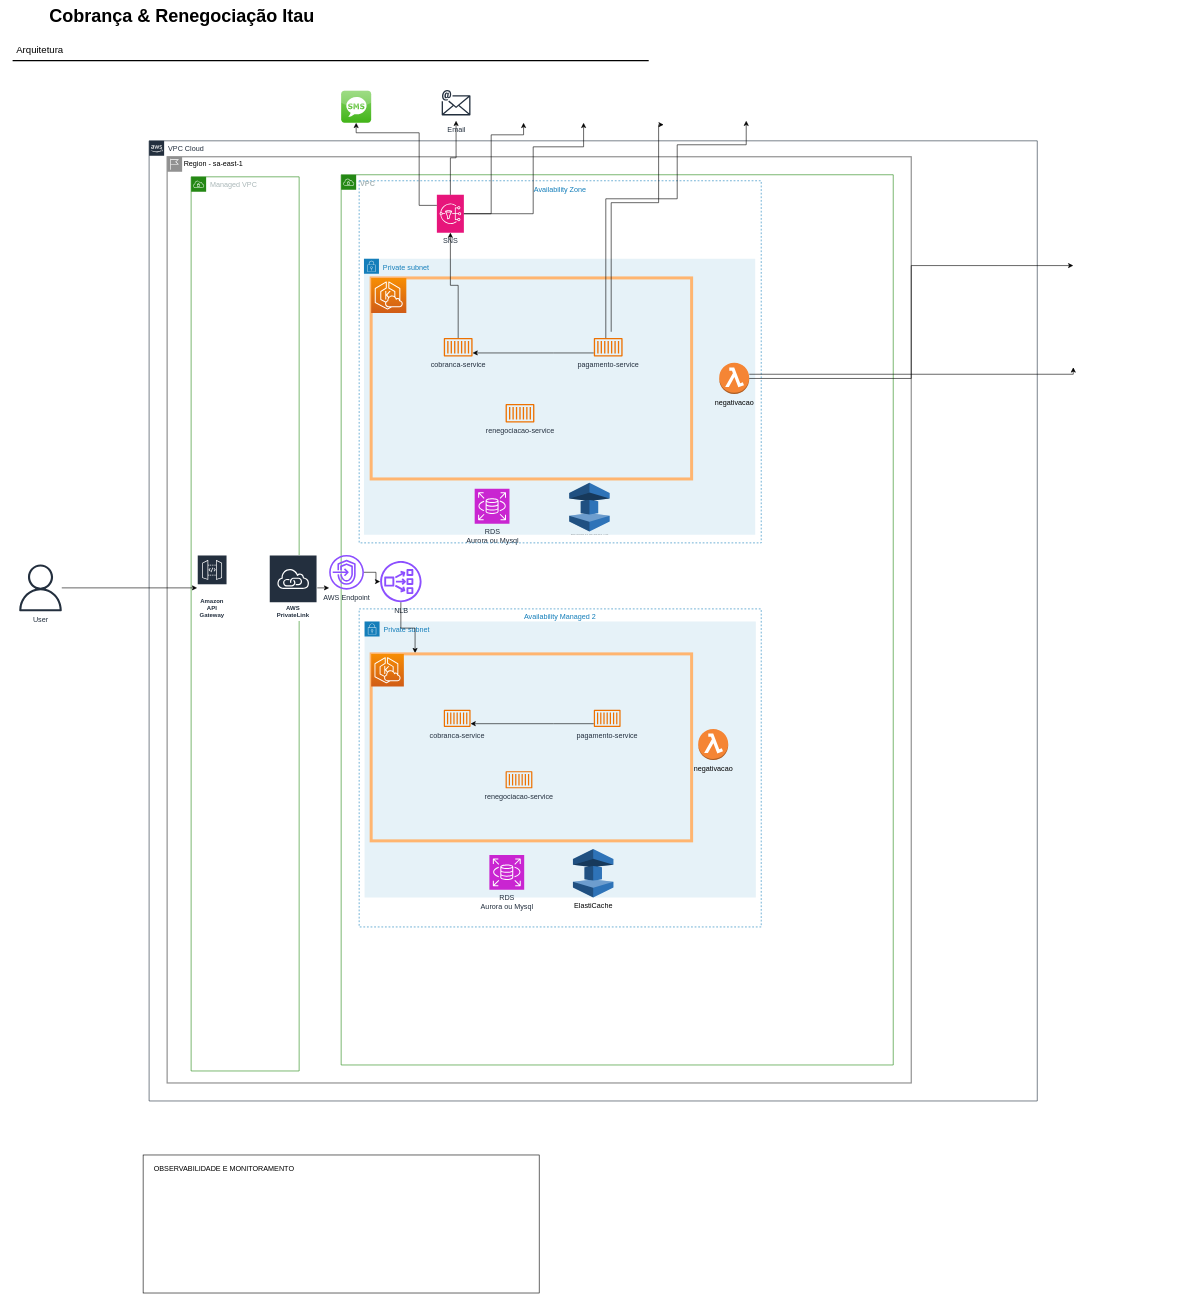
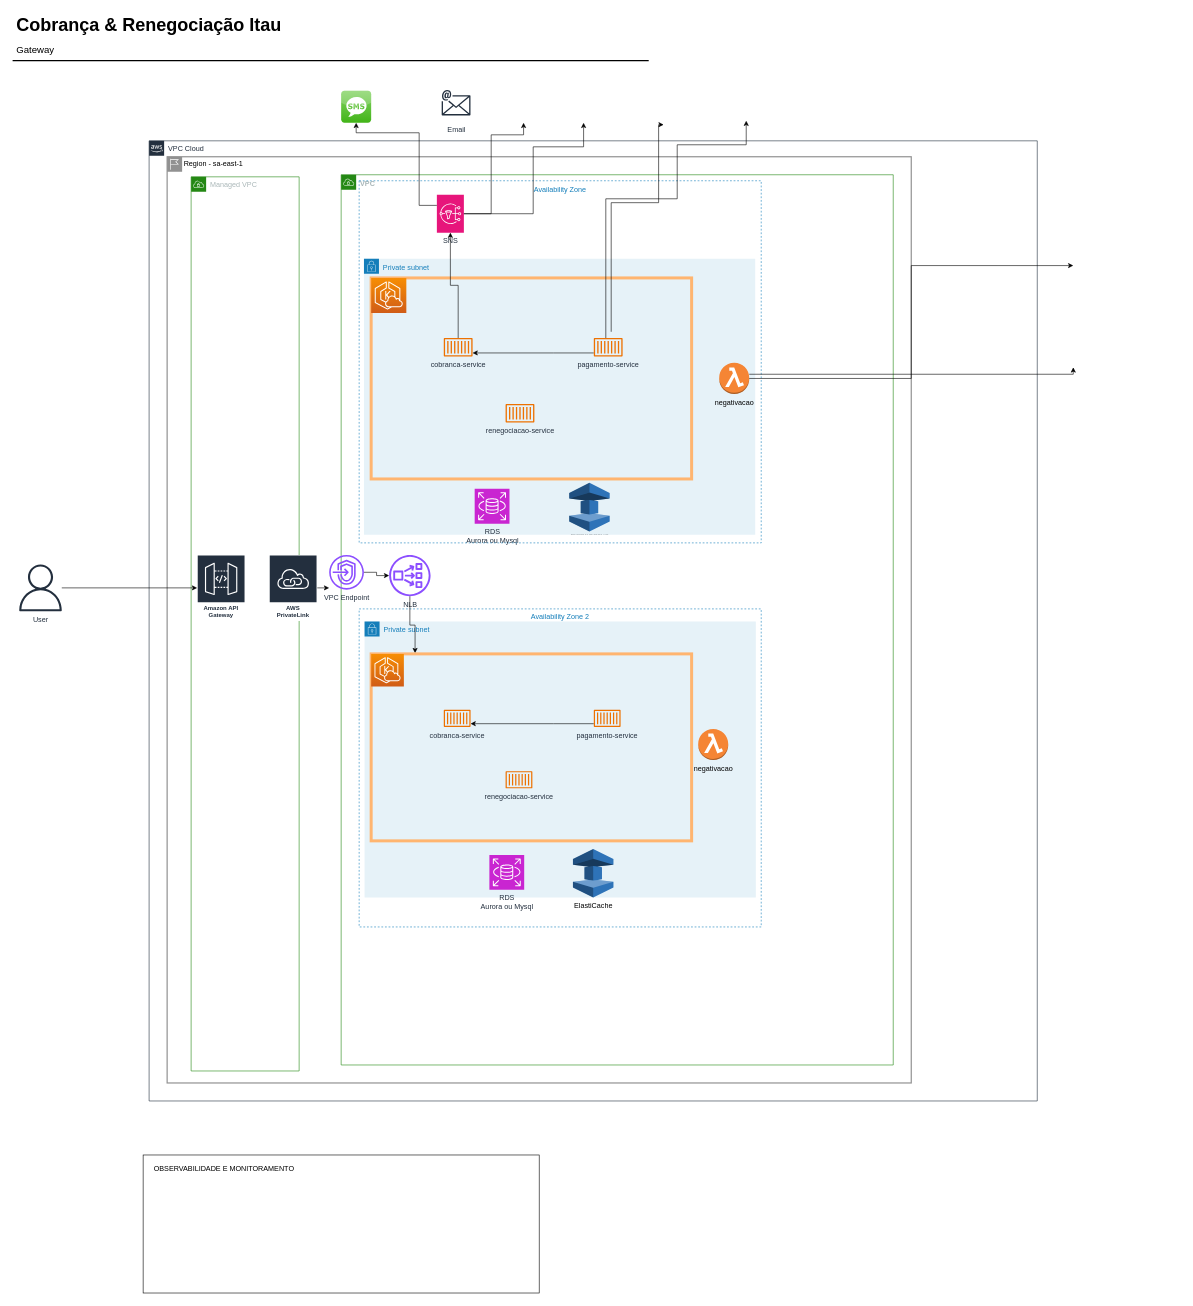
(189, 16) -> (156, 25)
(45, 50) -> (35, 50)
(450, 176) -> none
(401, 581) -> (410, 575)
(212, 588) -> (221, 588)
(347, 598) -> (347, 598)
(560, 617) -> (560, 617)
